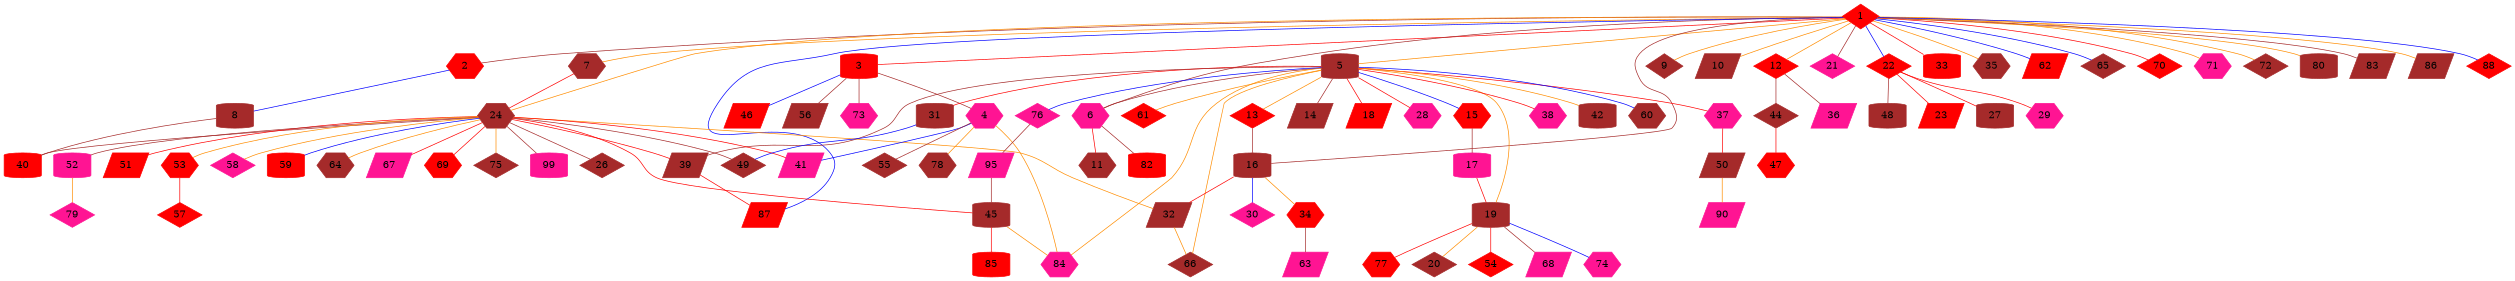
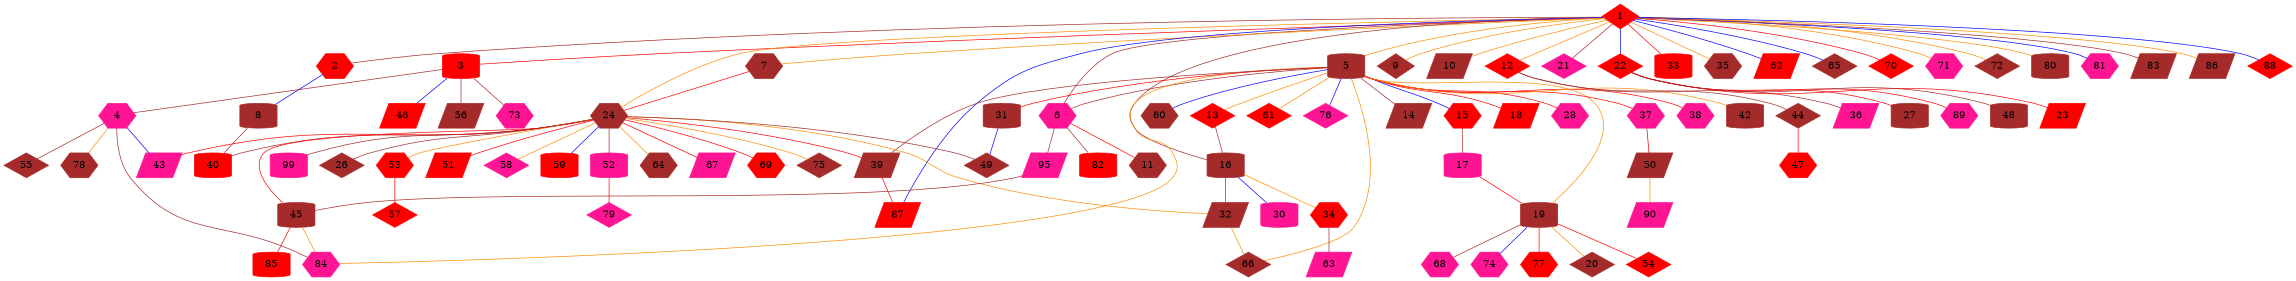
none -> (2100, 66)
(2045, 116) -> (1959, 116)
(1016, 138) -> (1051, 141)
(801, 165) -> (159, 165)
(1036, 184) -> (188, 221)
(72, 190) -> (609, 190)
(1252, 215) -> (1279, 215)
(1549, 265) -> (1440, 265)
